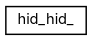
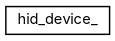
(46, 20) -> (58, 20)
